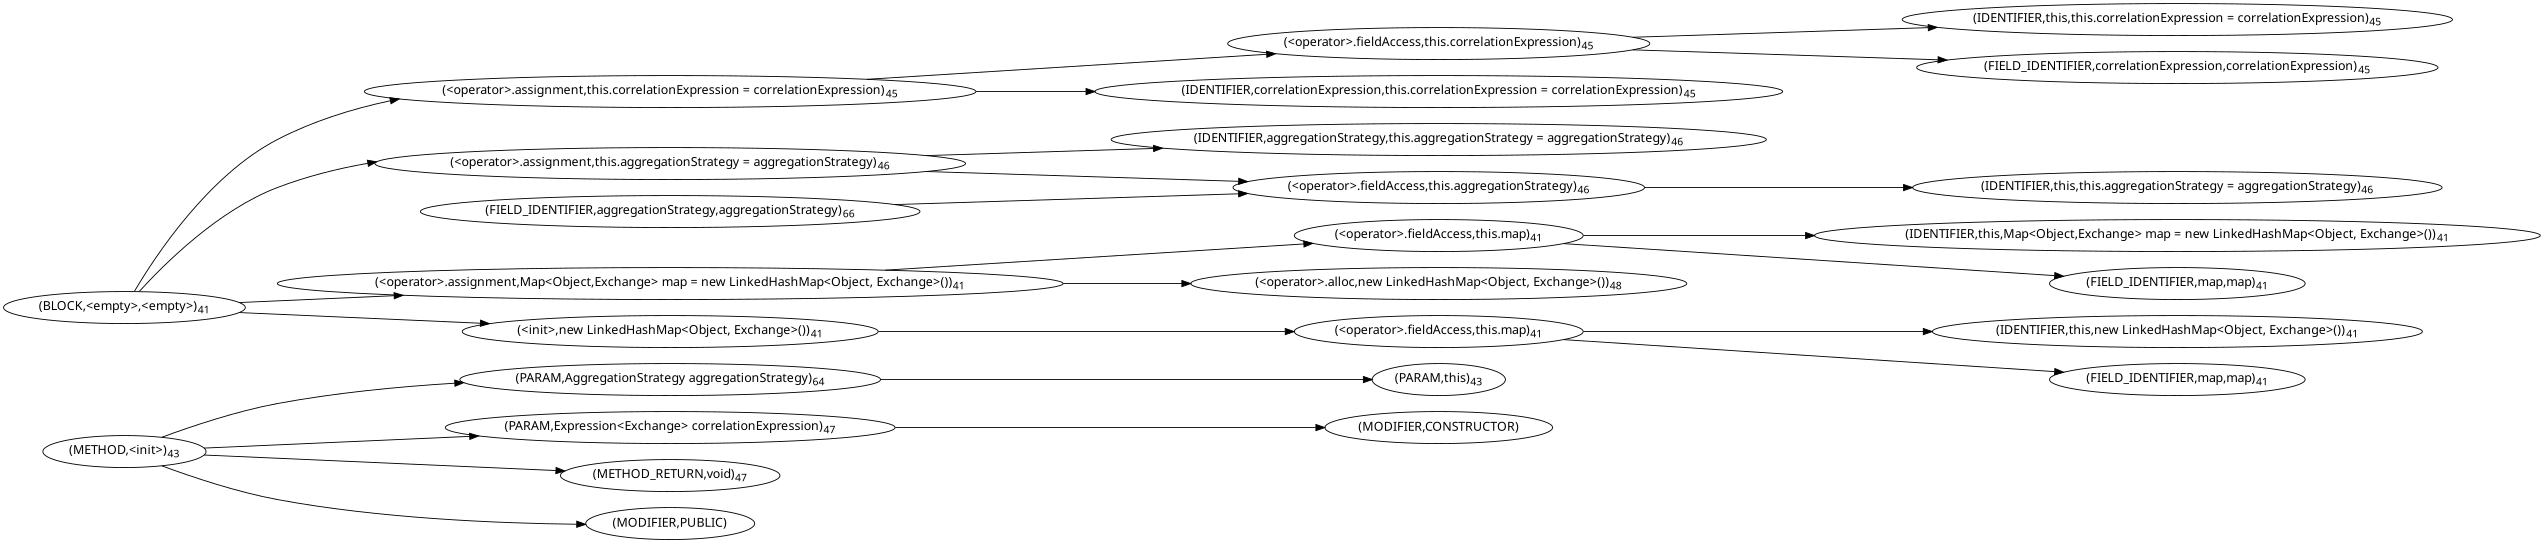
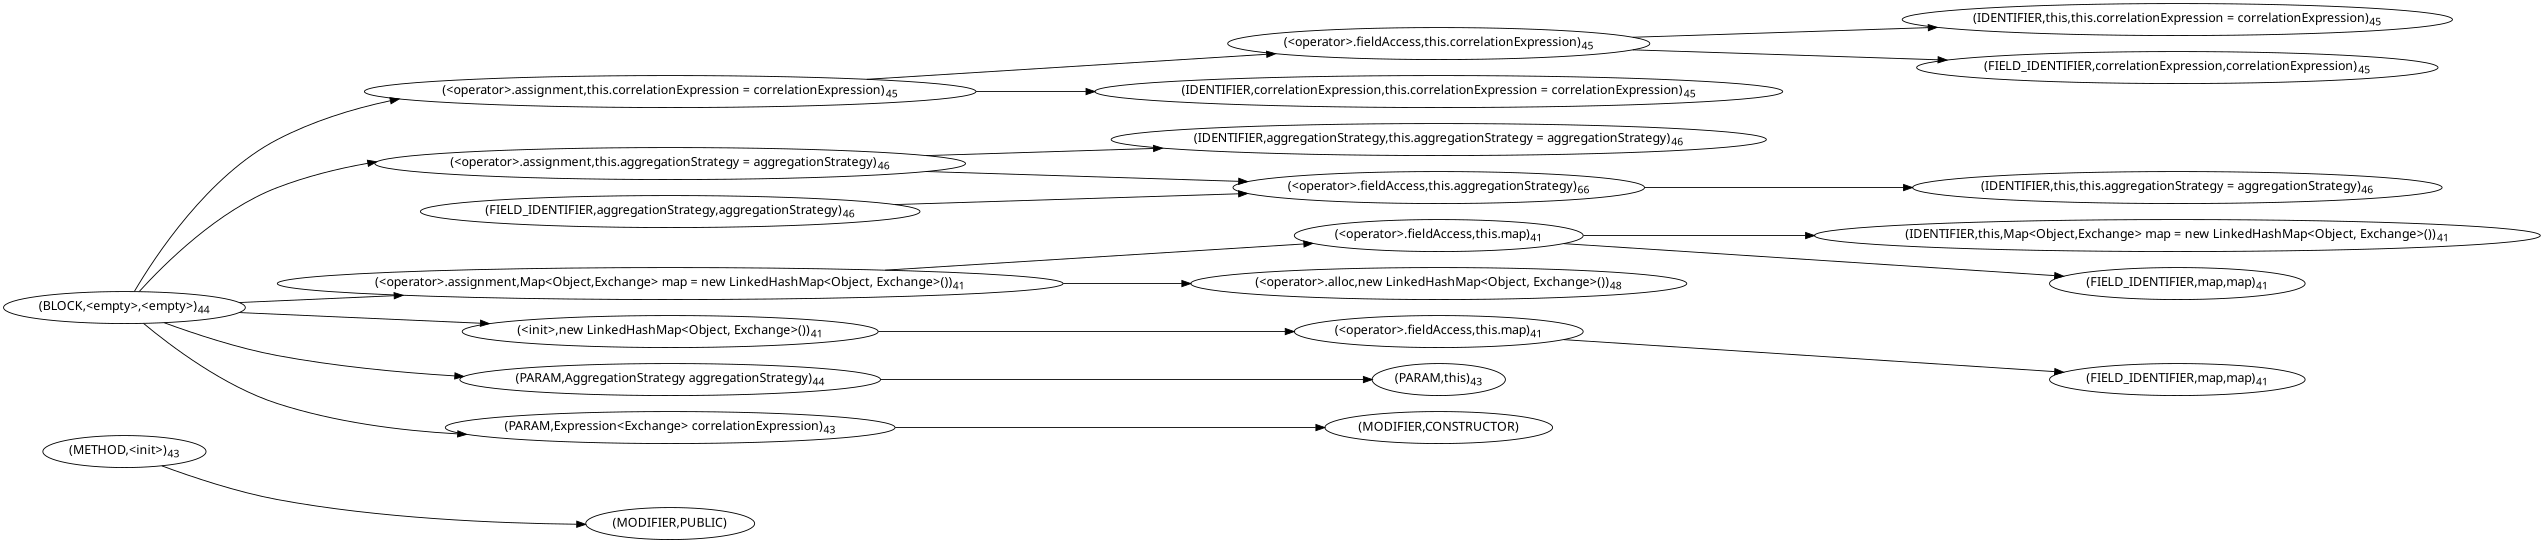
(1584, 186) -> (1584, 186)
(849, 210) -> (849, 210)
(204, 306) -> (204, 306)
(2177, 332) -> none
(819, 378) -> (819, 378)
(306, 399) -> (307, 361)
(830, 426) -> (830, 426)
(337, 442) -> (290, 407)
(670, 476) -> none
